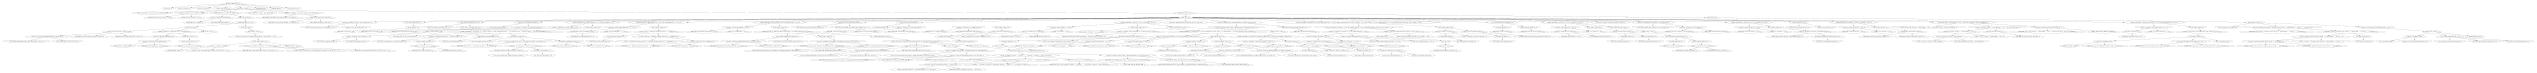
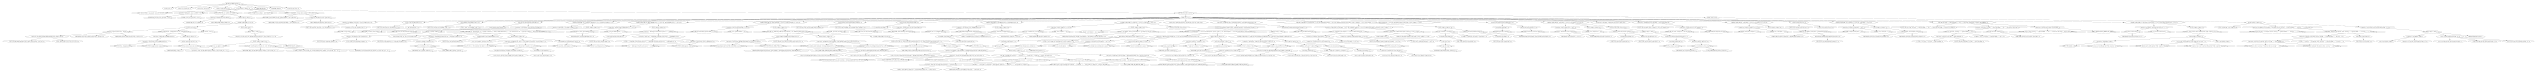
none -> (1002, 23)
none -> (388, 27)
(1361, 46) -> none
